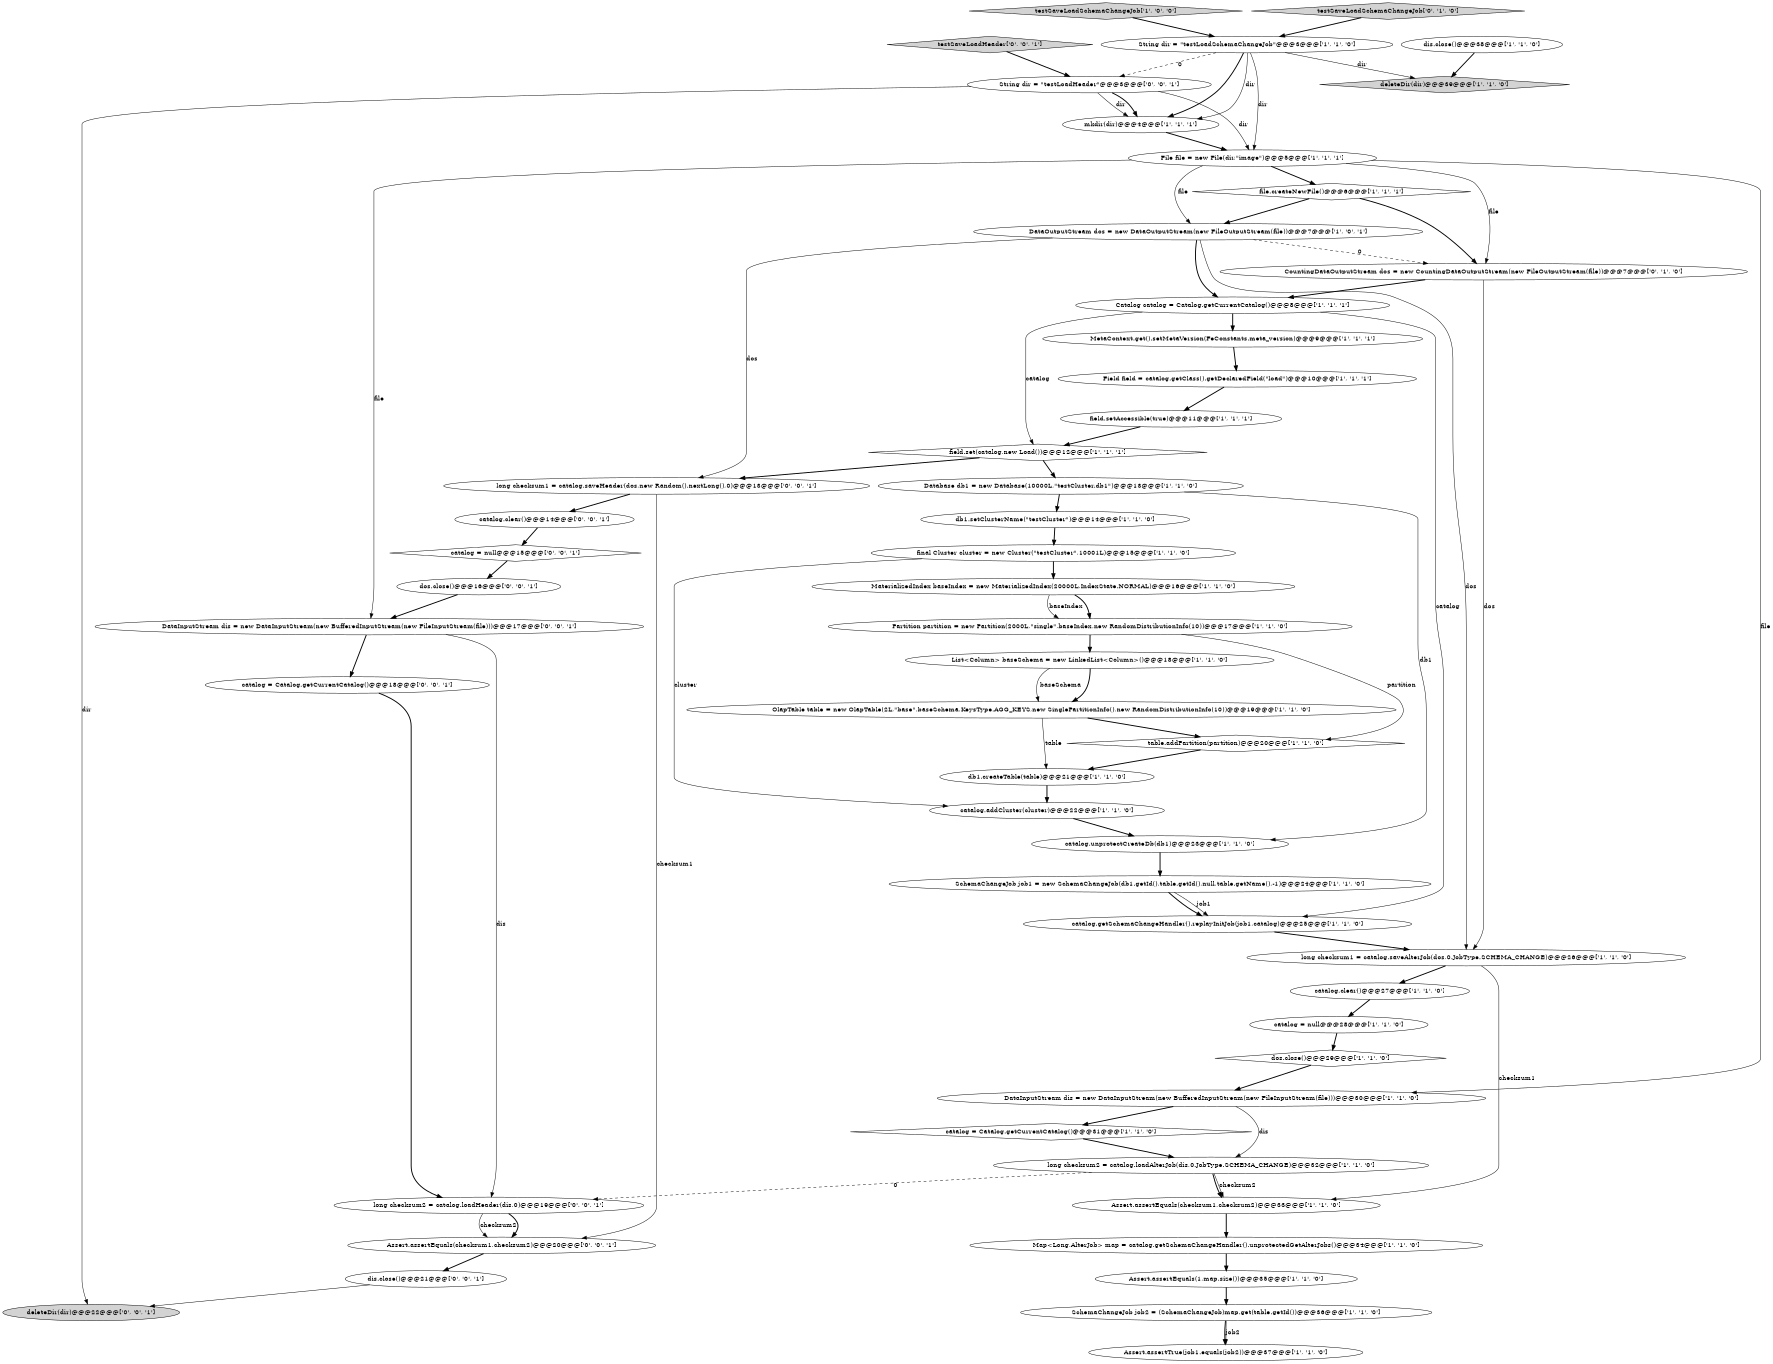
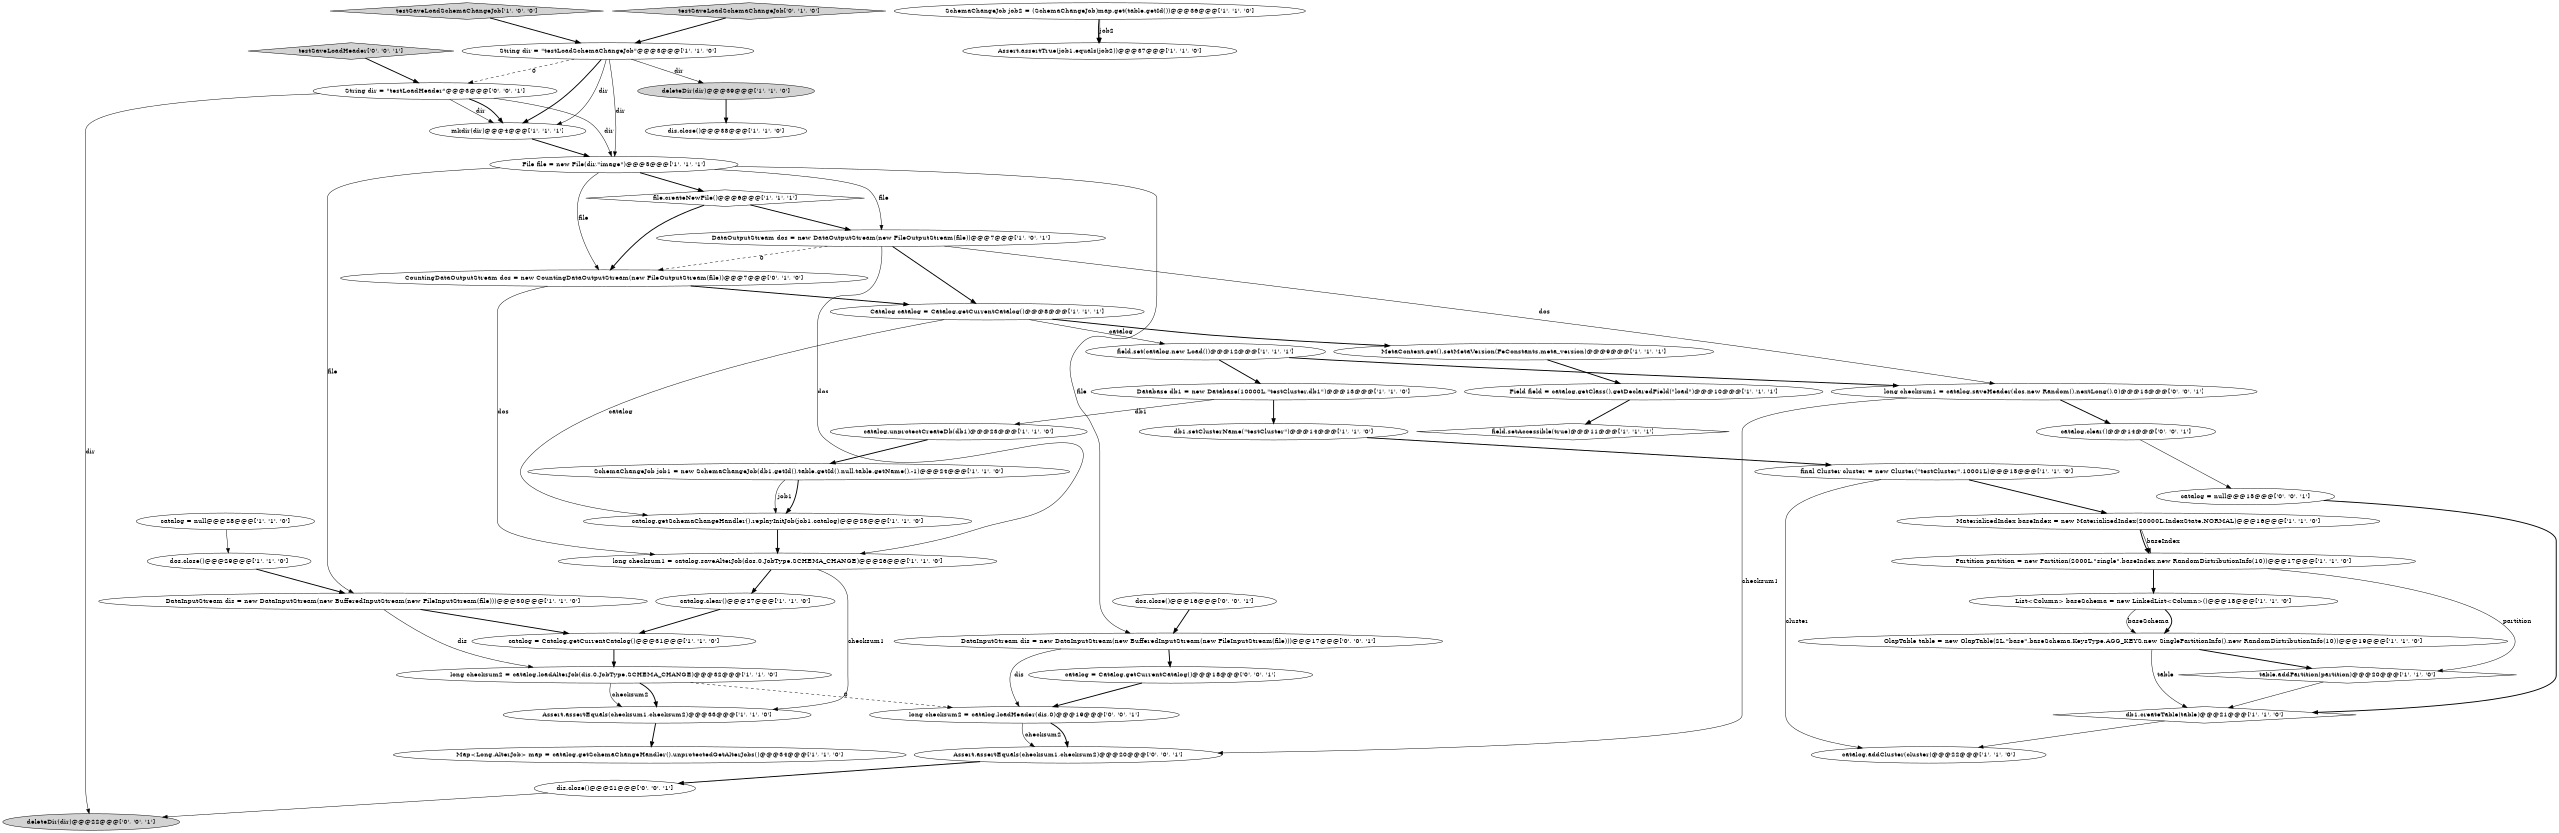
(1465, 63) -> (726, 109)
(1445, 85) -> (726, 91)
(1171, 419) -> (1573, 432)
(1105, 436) -> none
(1038, 452) -> (1206, 352)
(531, 535) -> (2184, 463)
(516, 553) -> (2245, 497)
(499, 568) -> (2556, 611)
(1147, 759) -> (2278, 694)
(1047, 777) -> (2205, 715)
(1047, 791) -> (2074, 734)
(1101, 827) -> none
(1361, 1007) -> (682, 621)
(1335, 1039) -> (227, 539)
(1331, 1058) -> (229, 561)
(1051, 1132) -> (614, 641)
(1226, 1279) -> none
